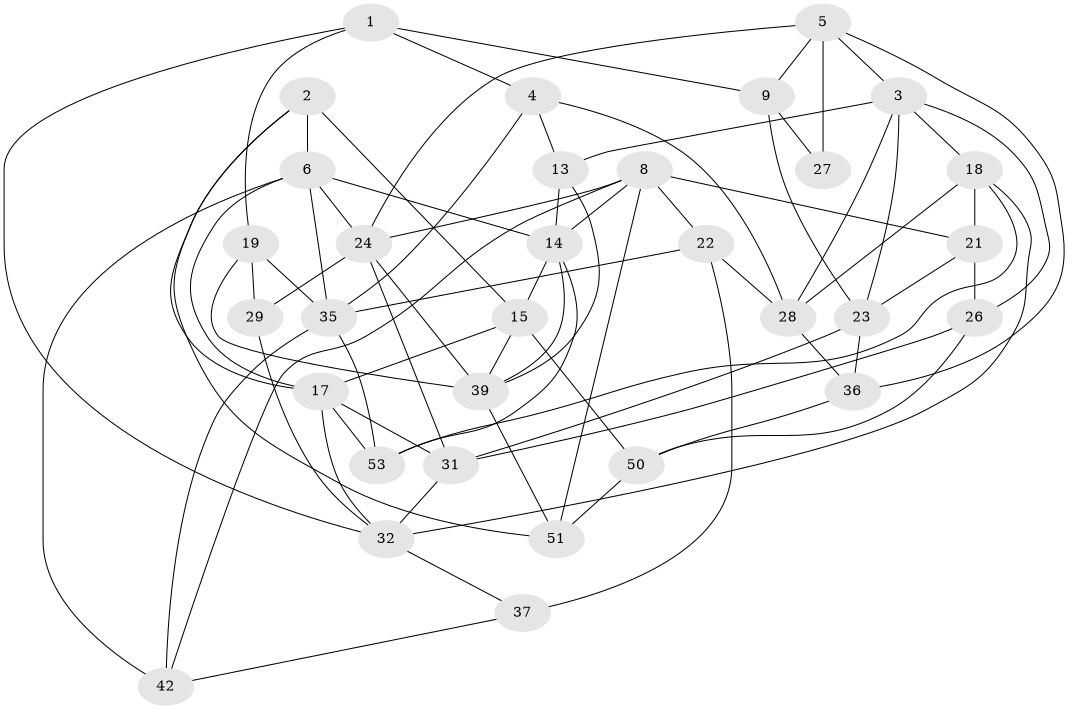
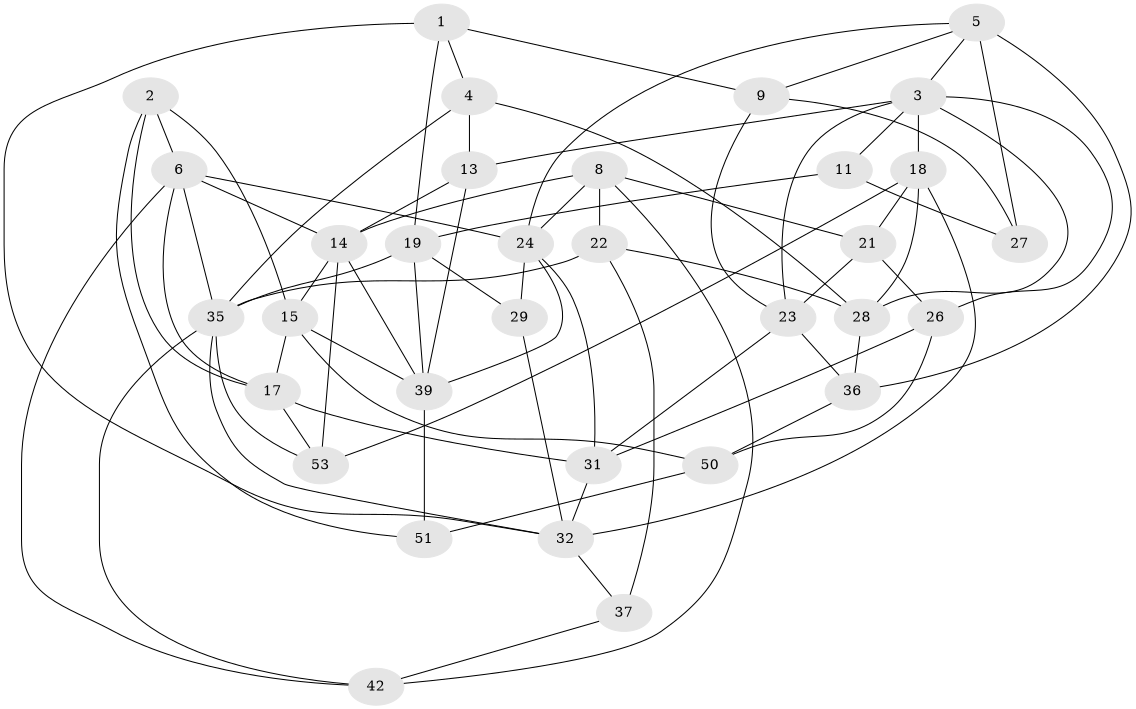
none -> (845, 170)
(601, 355) -> none
(335, 472) -> (324, 493)
